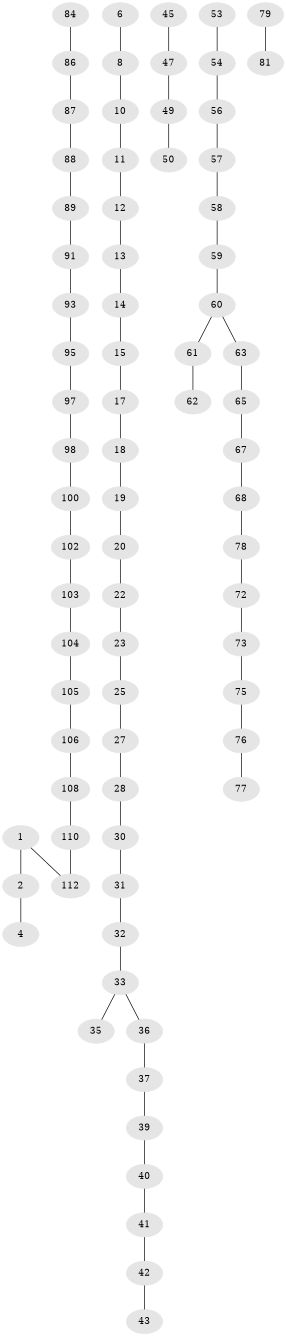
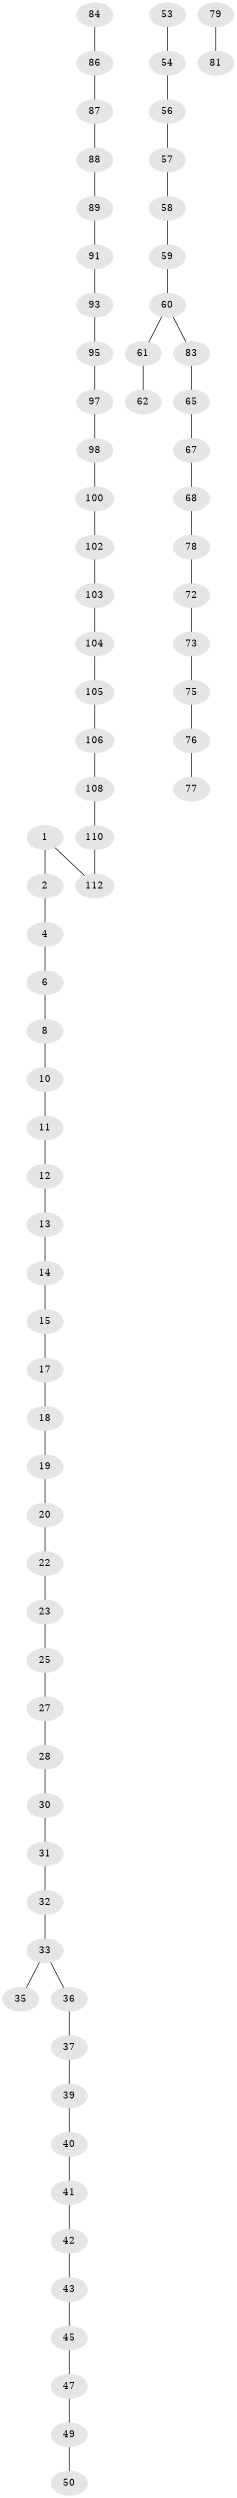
(241, 354) -> (192, 354)
none -> (45, 959)
none -> (69, 2314)
